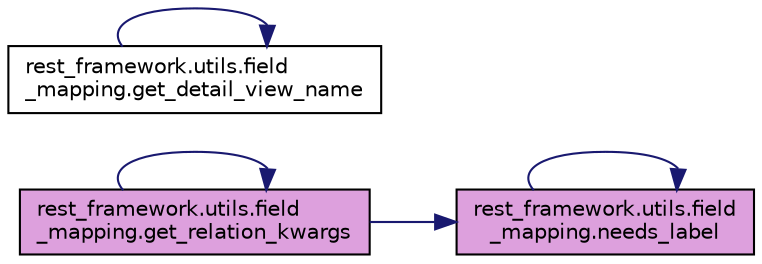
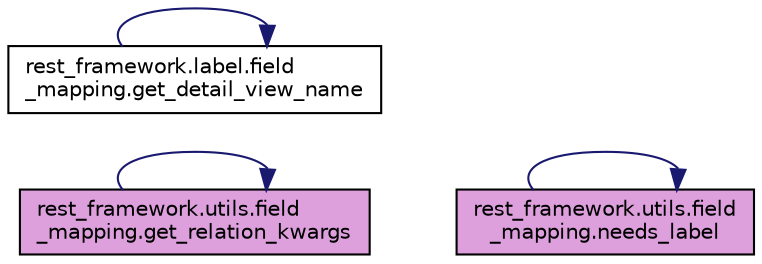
(195, 80) -> (195, 80)
(402, 222) -> none
